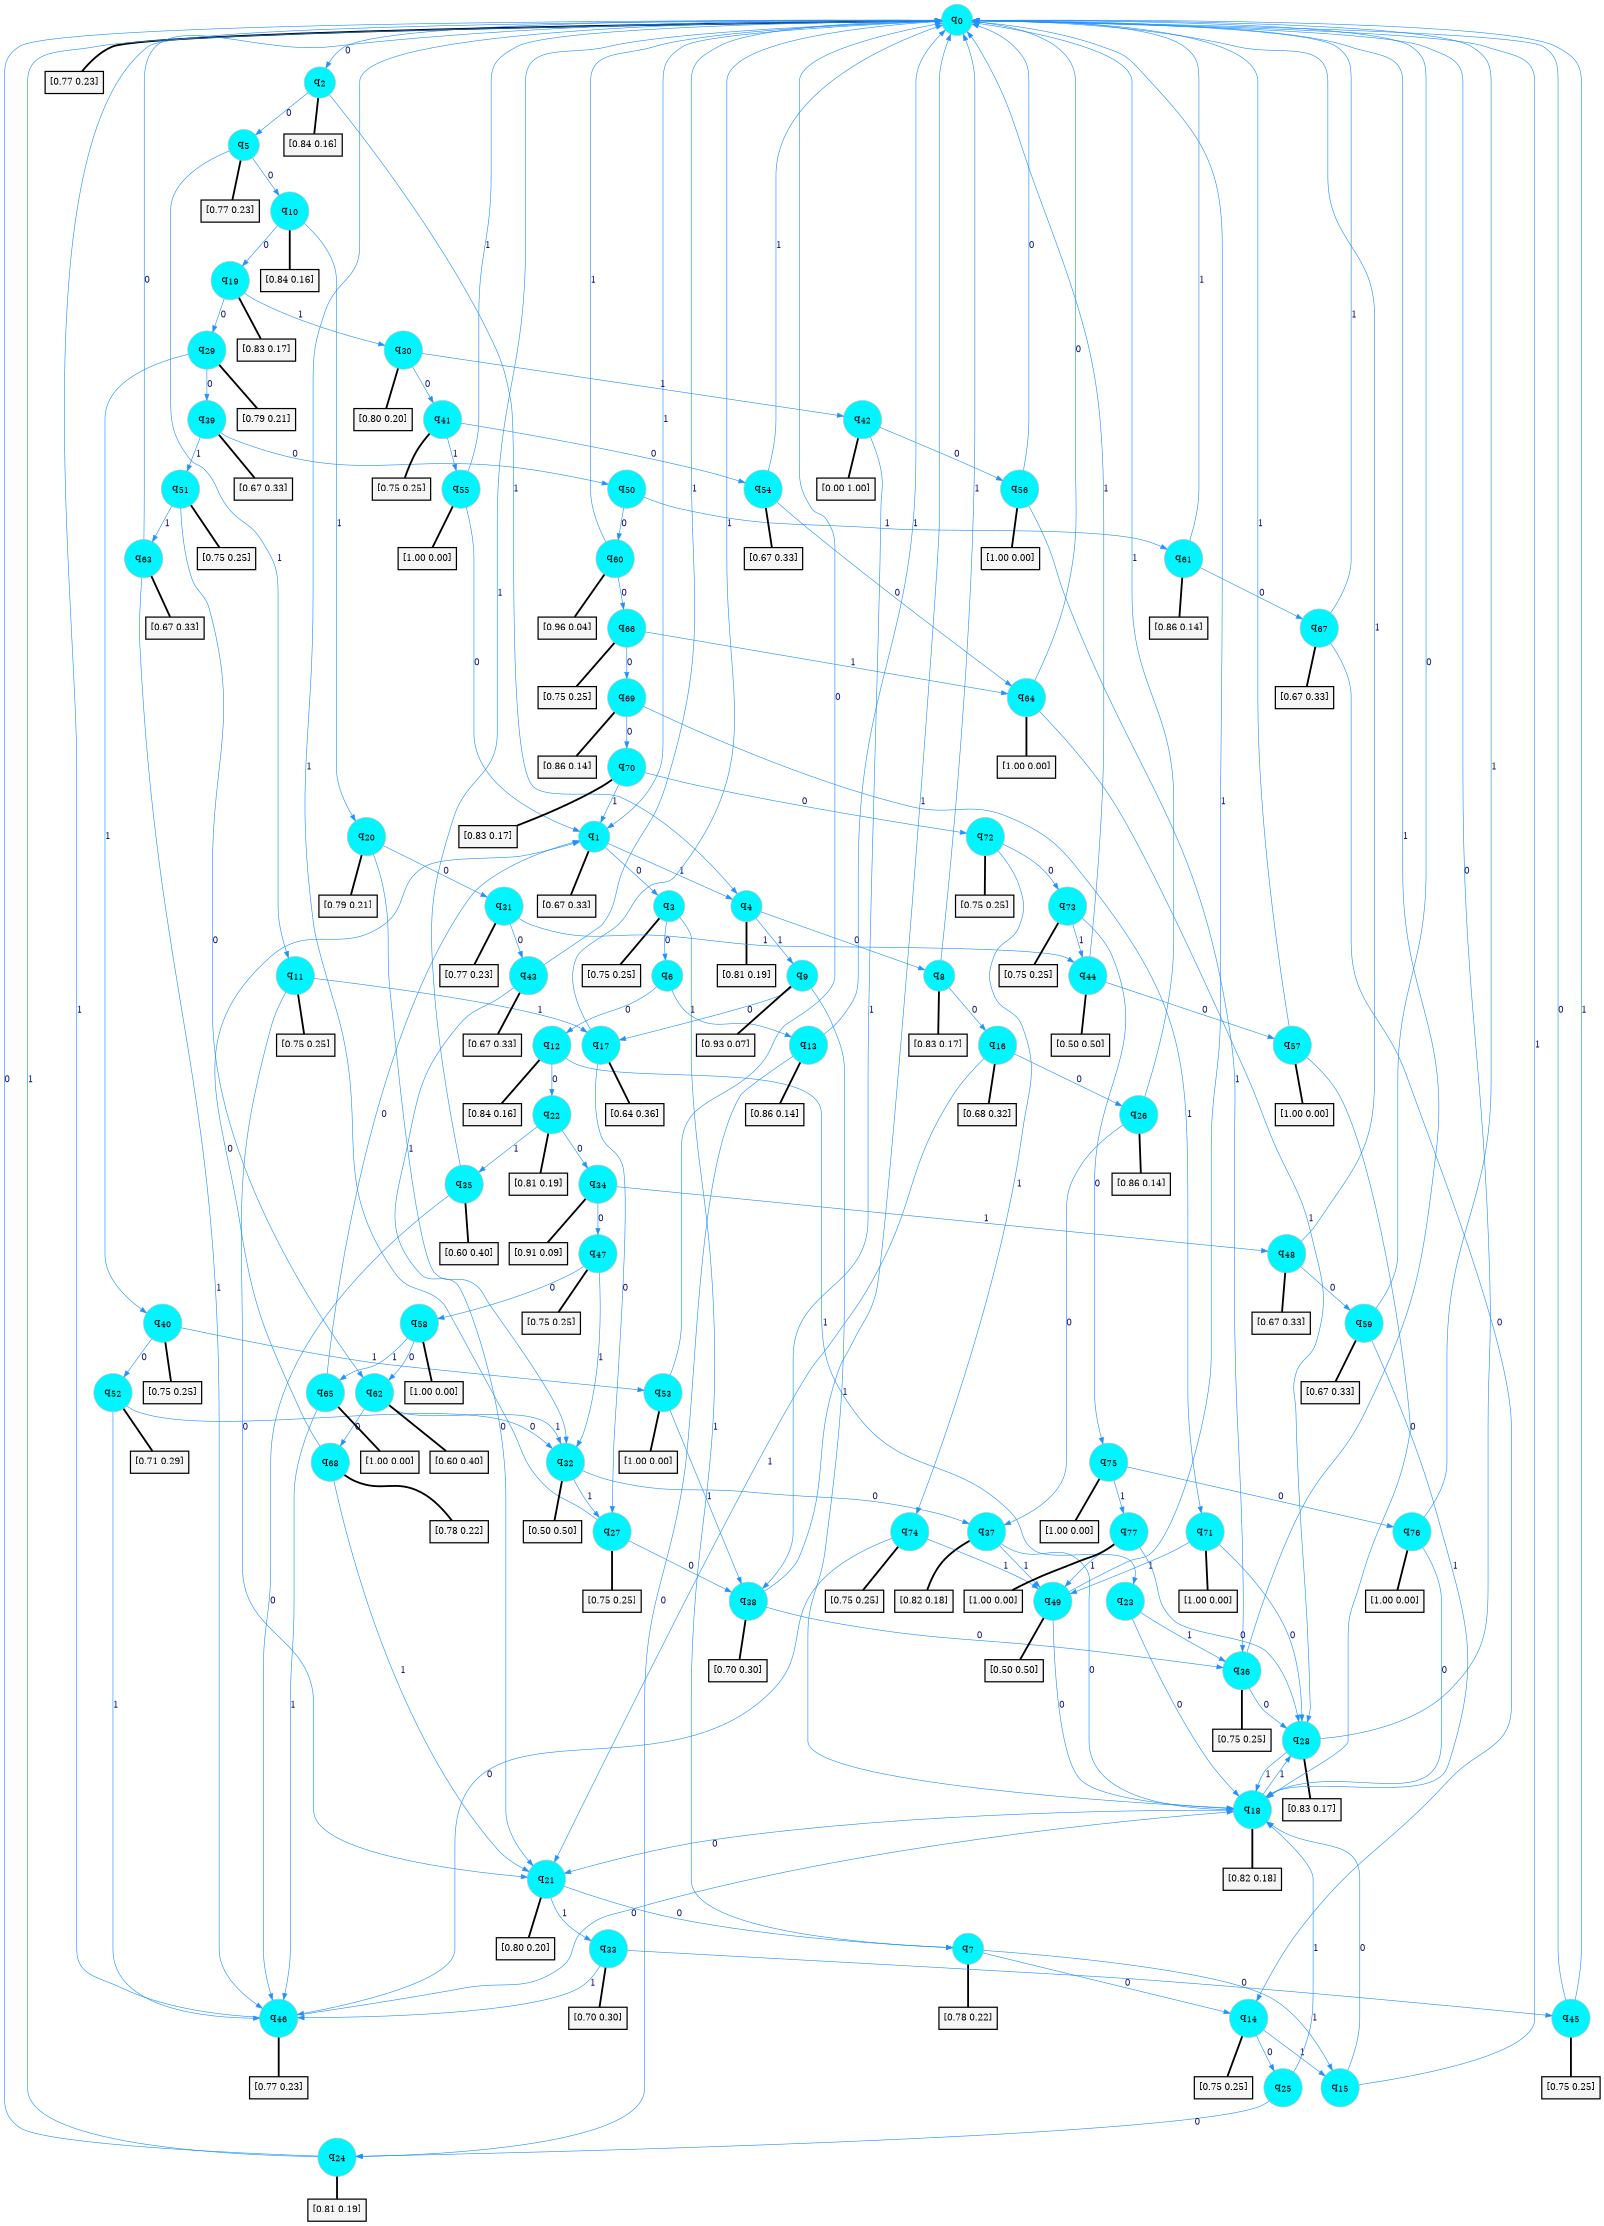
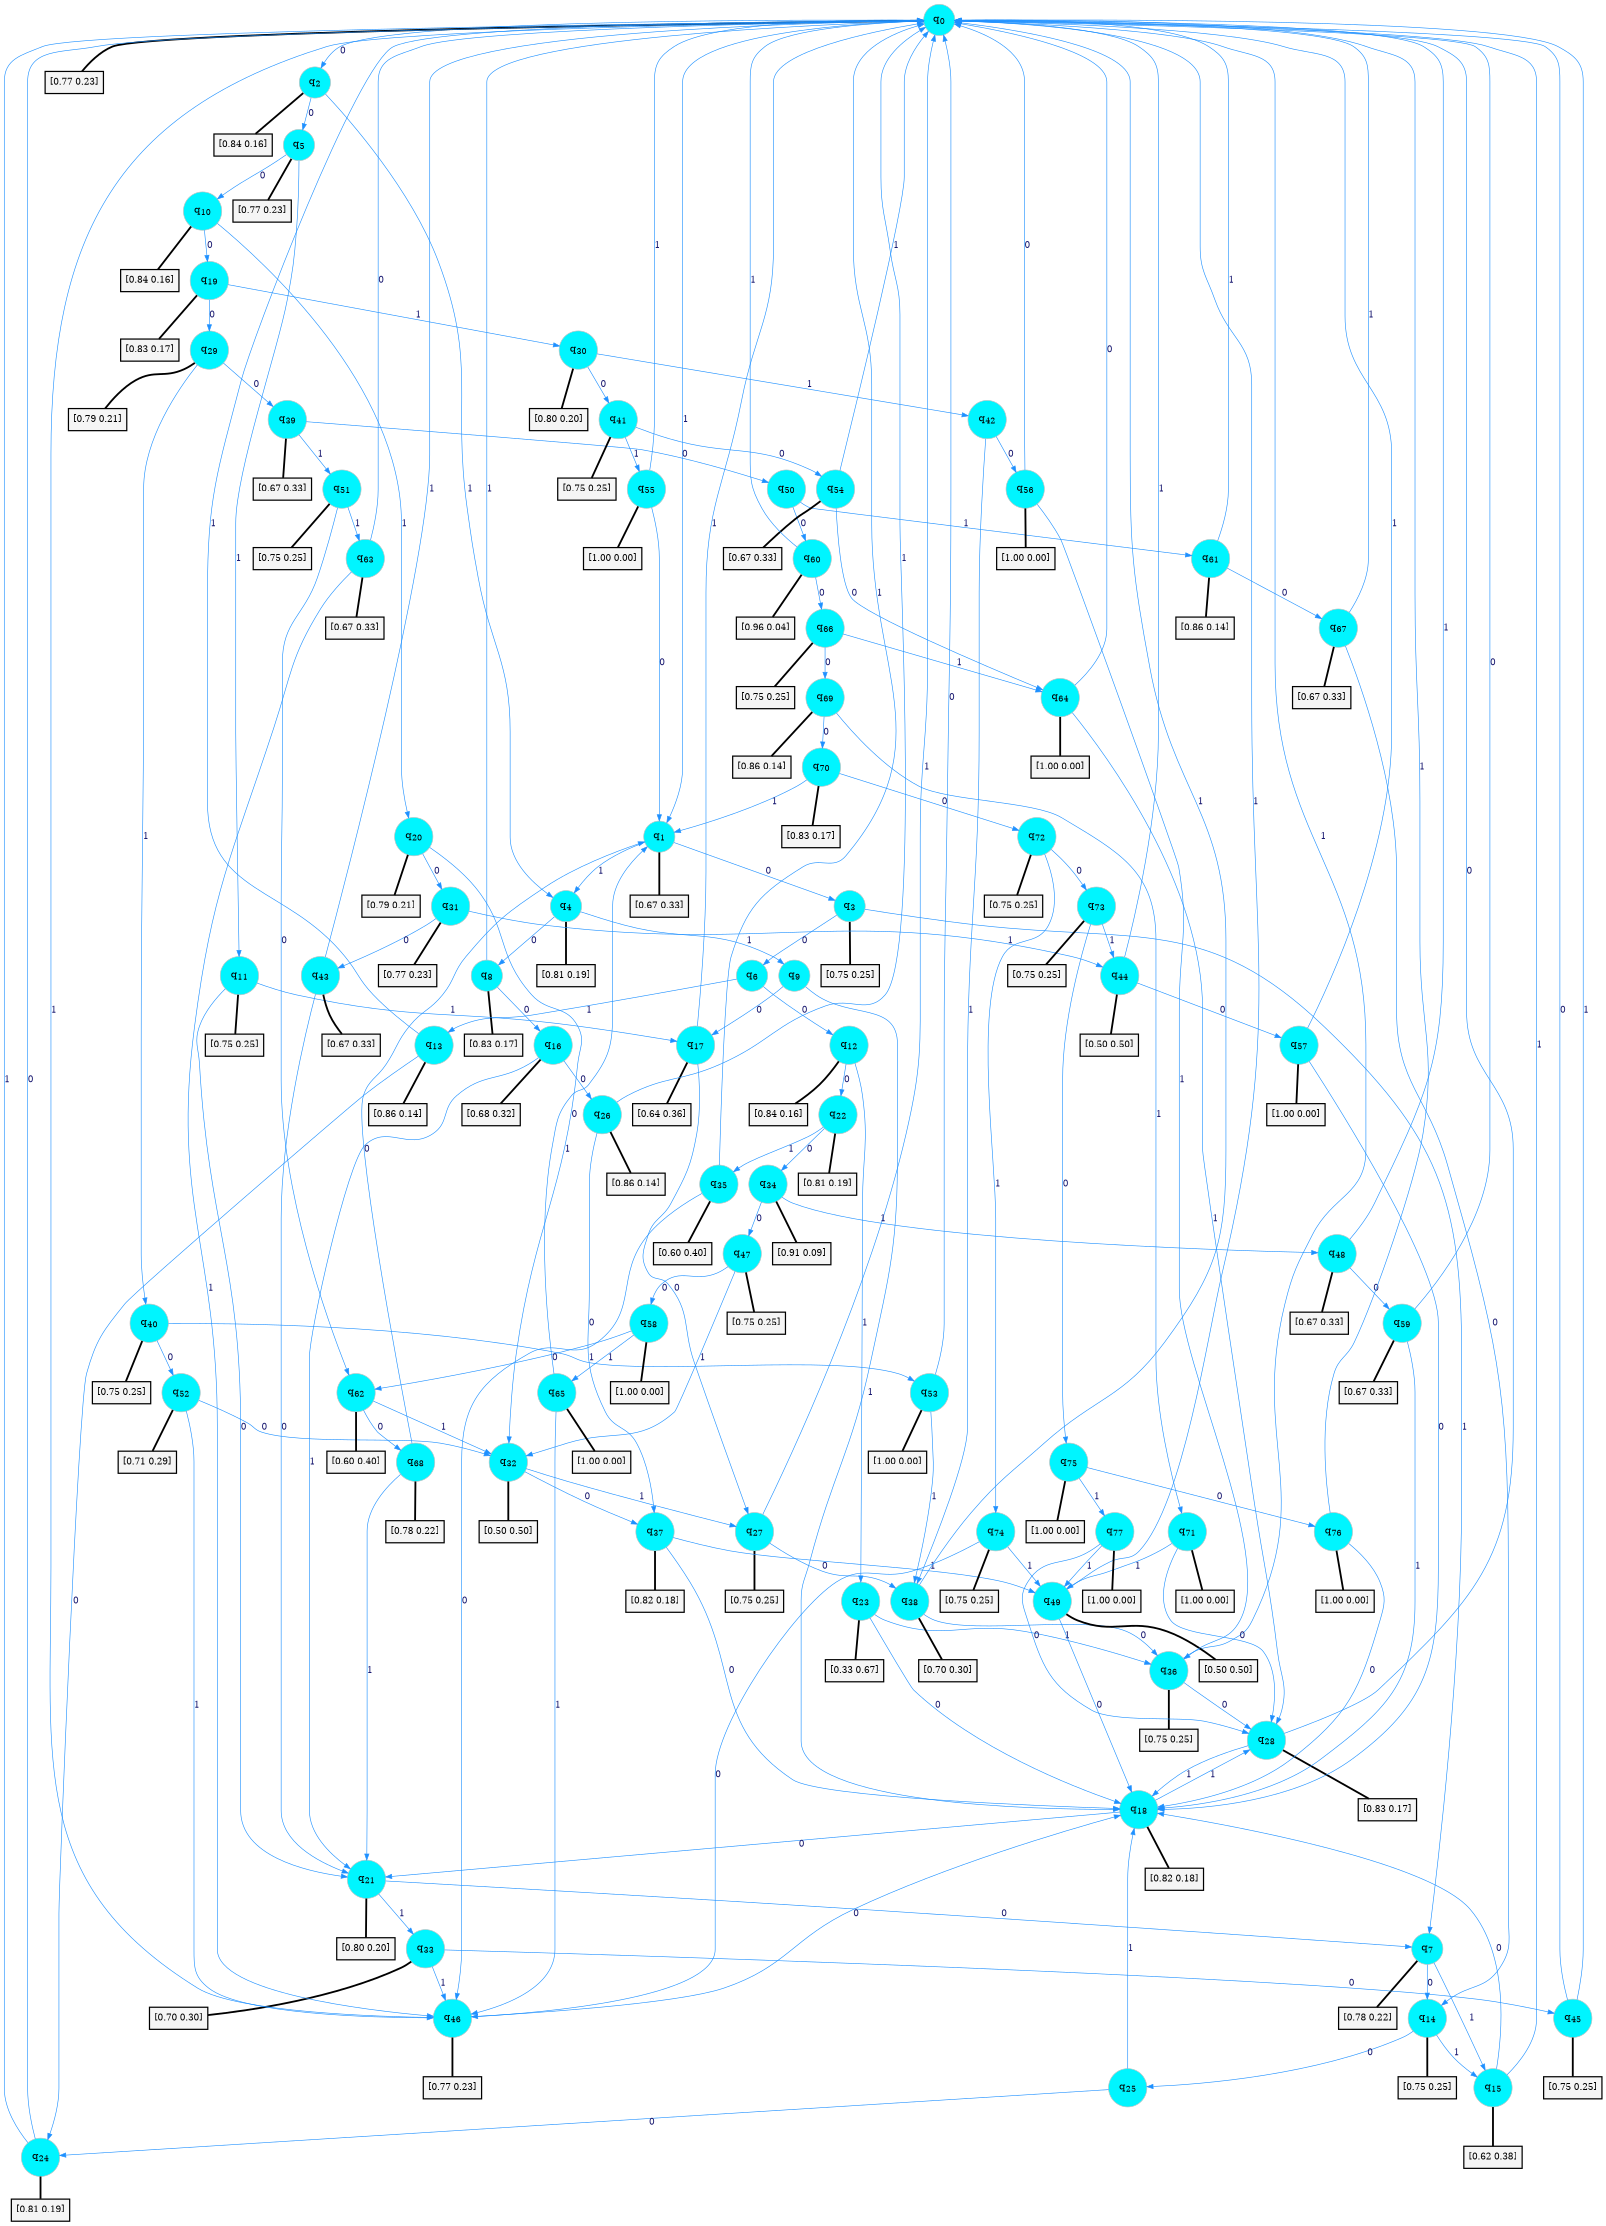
(846, 489) -> none
(726, 1045) -> none
none -> (855, 1671)
none -> (1493, 2157)
